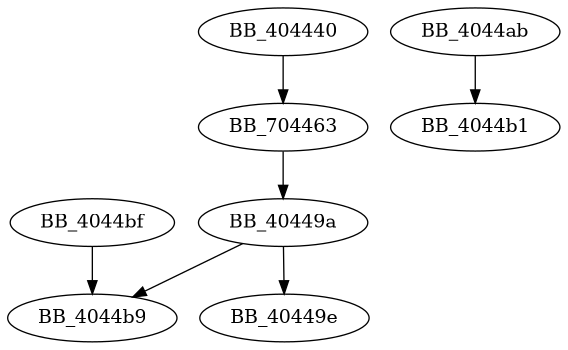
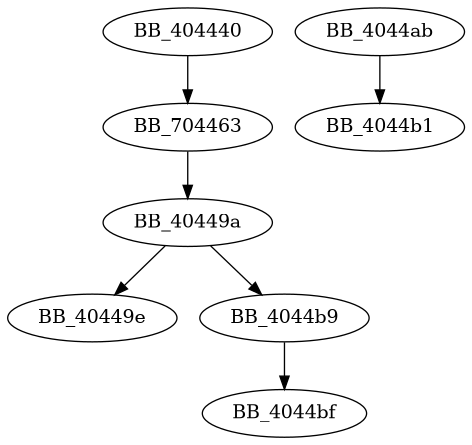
(92, 264) -> (284, 359)
